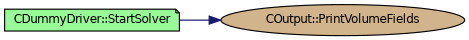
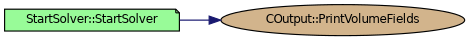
(92, 20) -> (92, 20)
